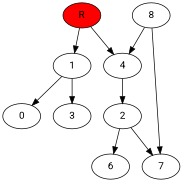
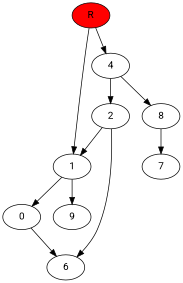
(139, 38) -> (133, 88)
(72, 116) -> (72, 217)
(140, 139) -> (94, 139)
none -> (41, 239)
